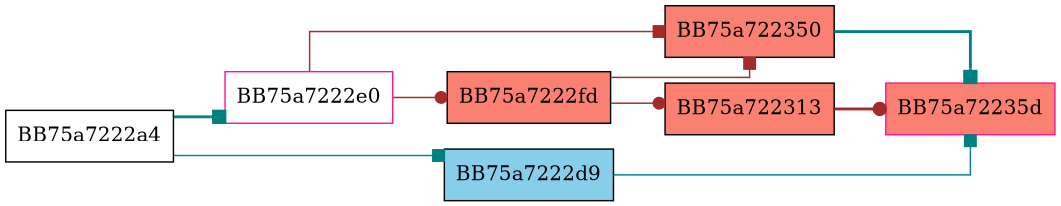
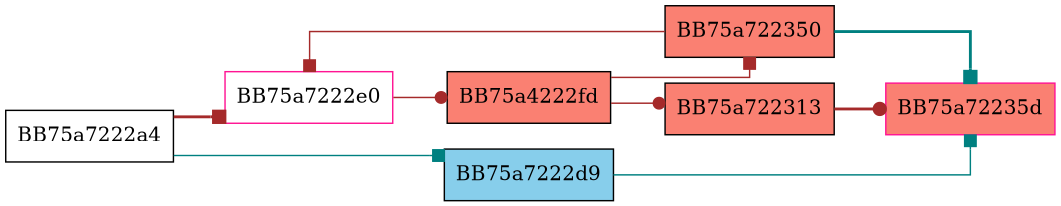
(460, 32) -> (474, 32)
(529, 97) -> (529, 97)
(192, 117) -> (192, 117)
